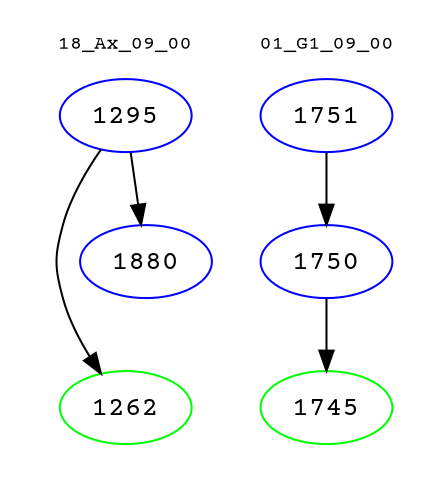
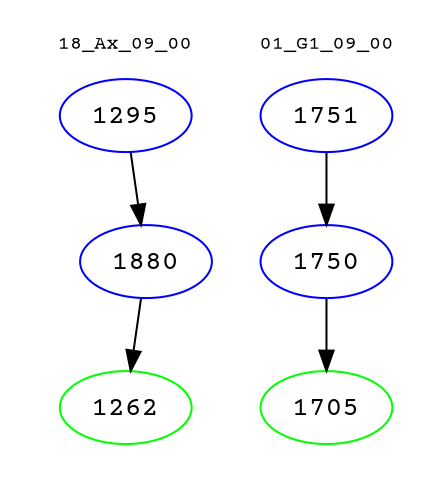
(57, 251) -> (137, 325)
(326, 408) -> (326, 408)
